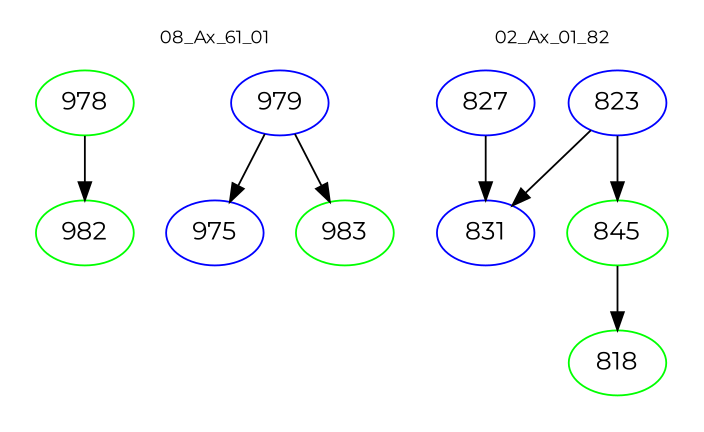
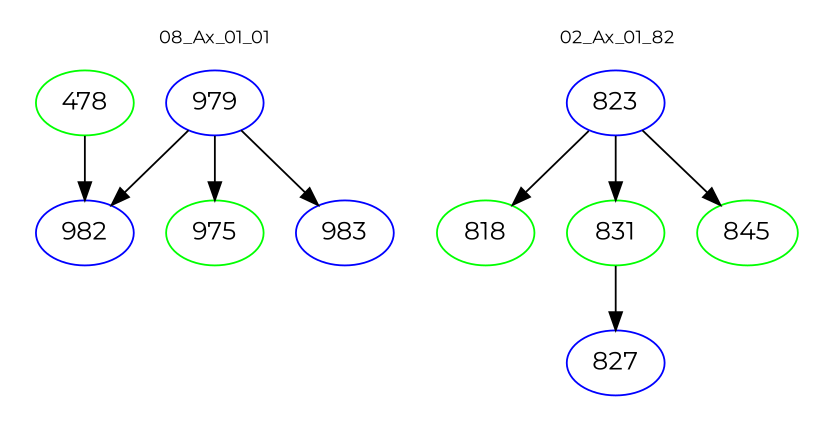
(215, 39) -> (215, 39)
(85, 103) -> (85, 103)
(486, 159) -> (616, 289)
none -> (157, 161)
(85, 233) -> (85, 233)
(215, 233) -> (215, 233)
(345, 233) -> (345, 233)
(486, 233) -> (616, 233)
(618, 289) -> (557, 161)
